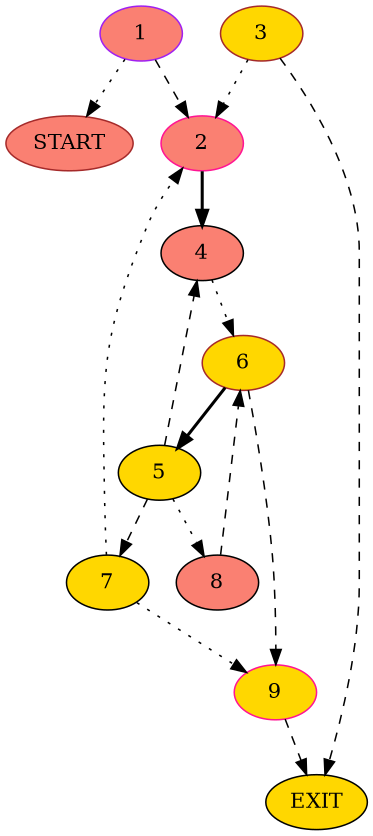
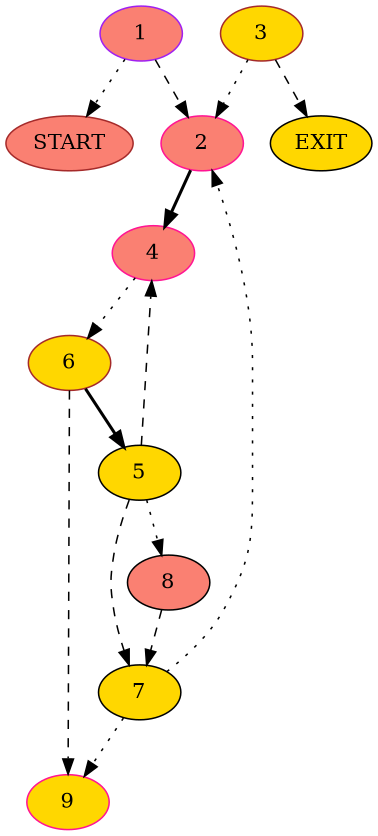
(202, 253) -> (153, 253)
(230, 480) -> (156, 630)
(293, 740) -> none
